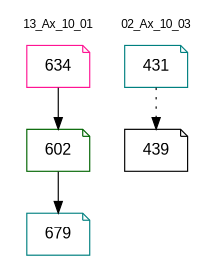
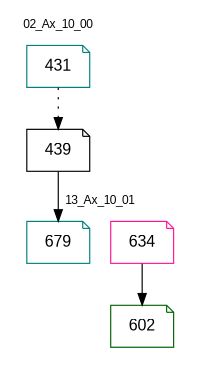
(156, 25) -> (58, 25)
(58, 187) -> (58, 197)
